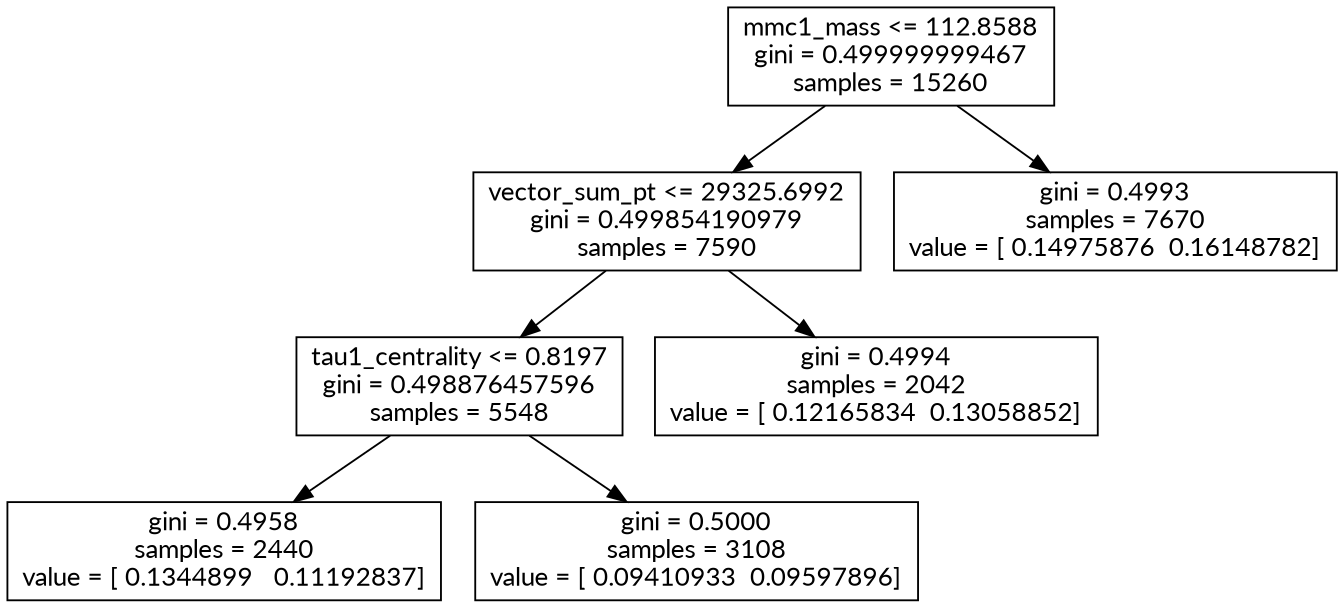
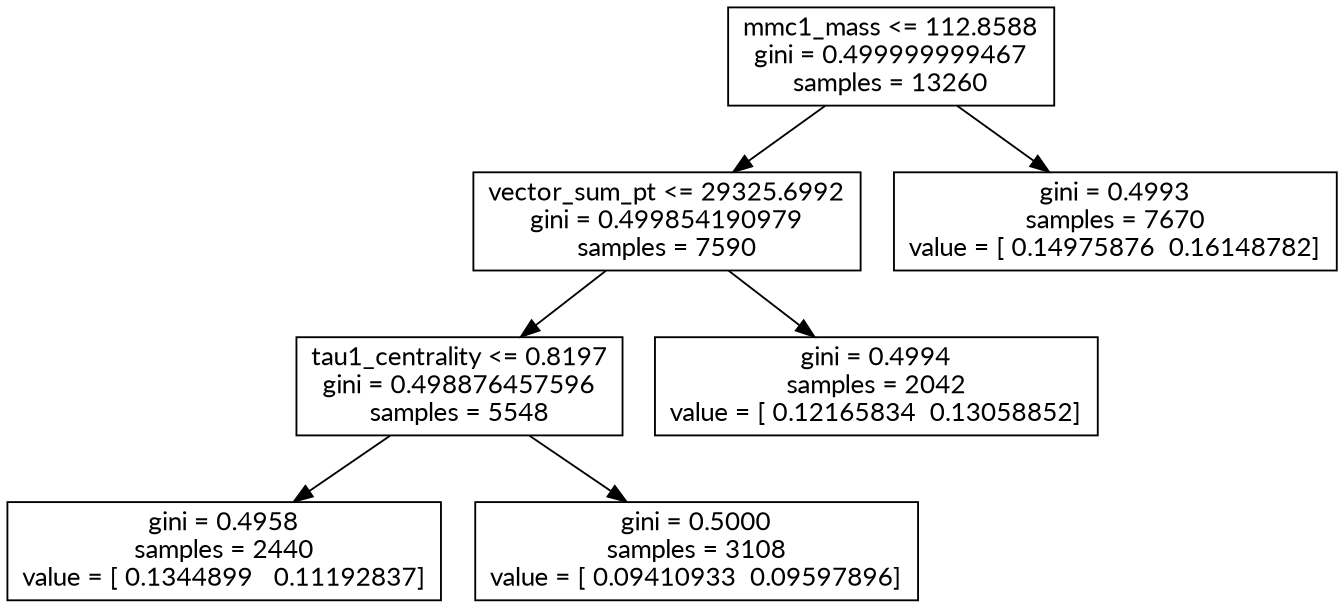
(891, 57) -> (891, 57)
